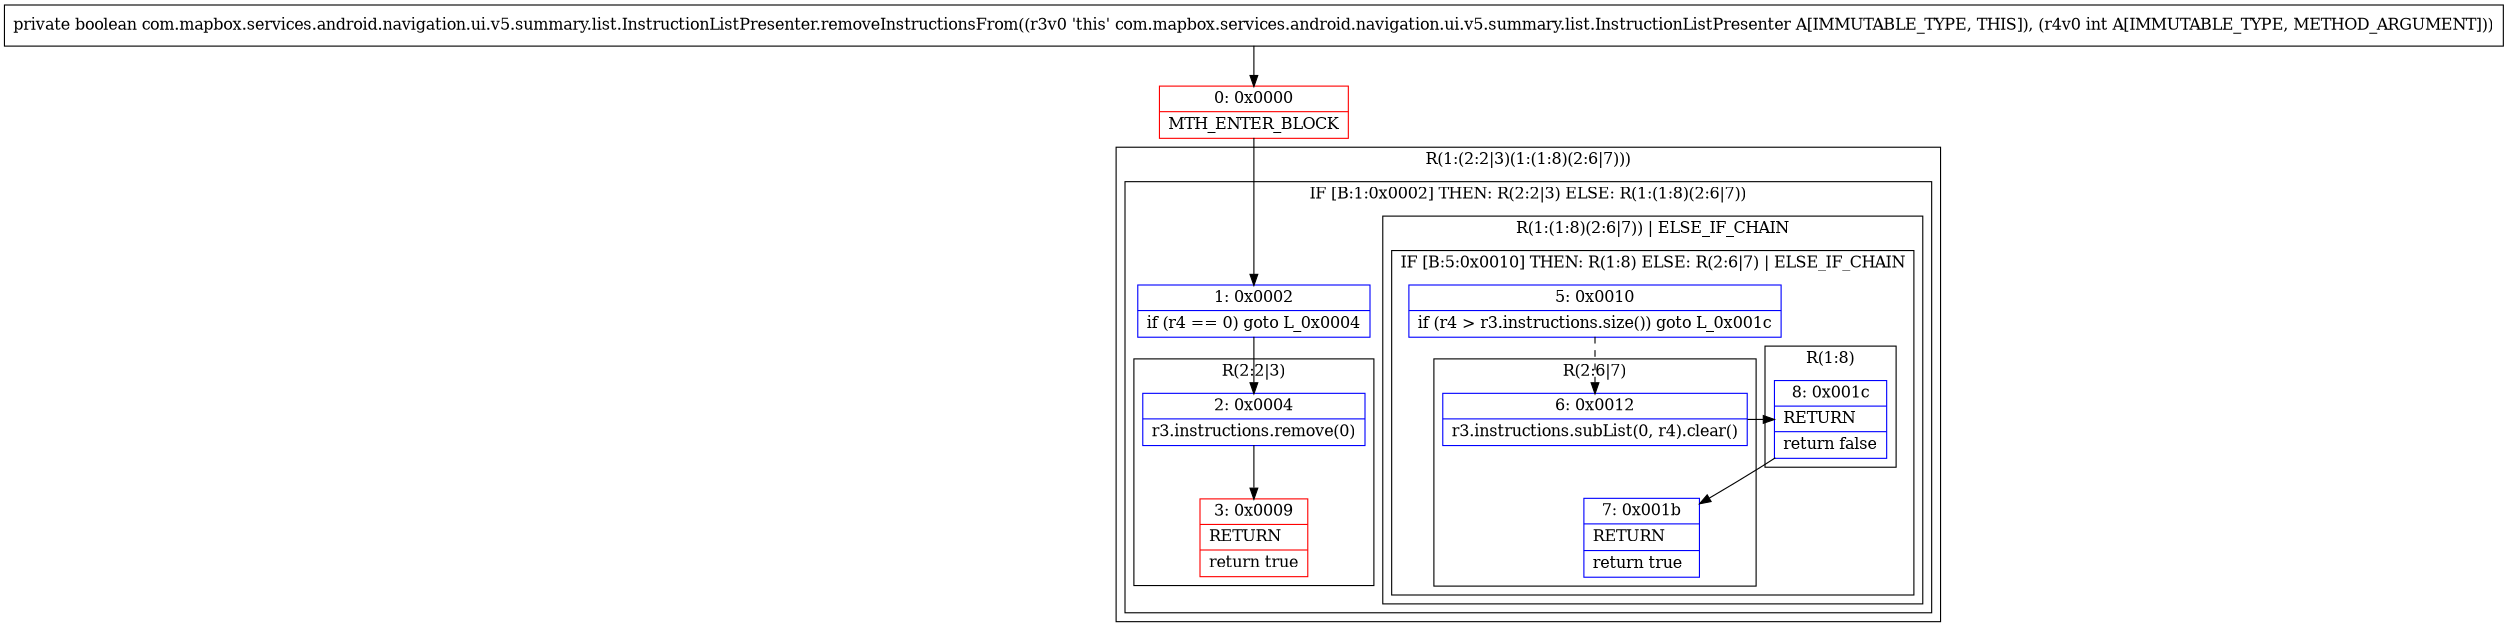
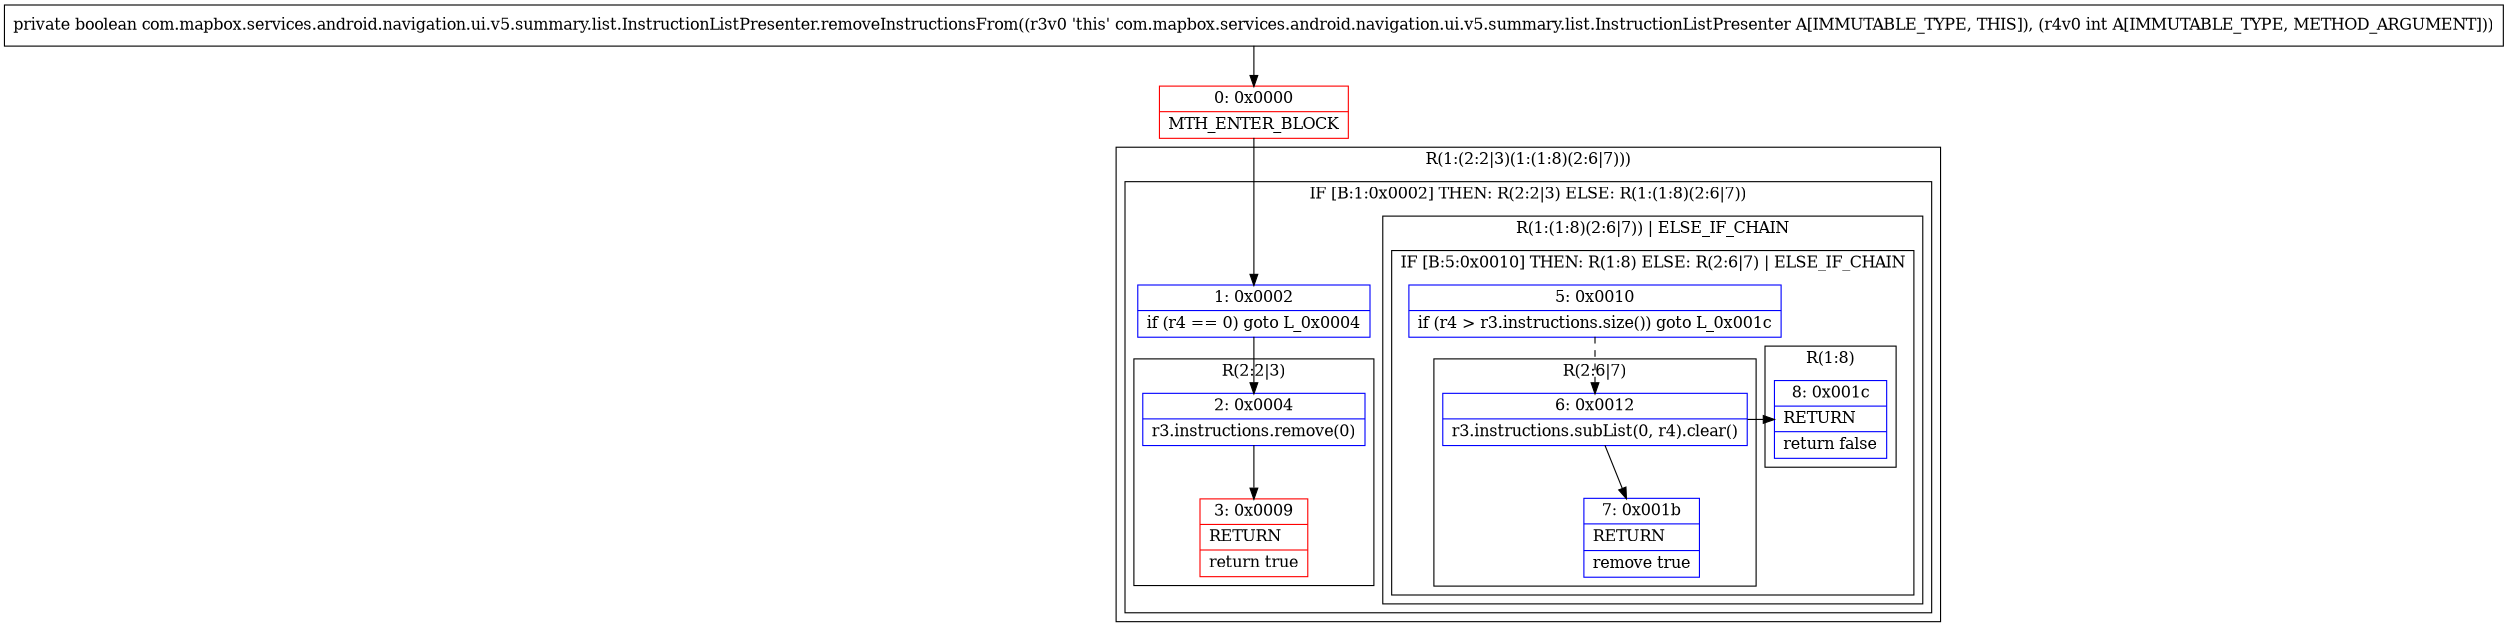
(1743, 478) -> (1614, 467)
(1638, 563) -> (1642, 563)
